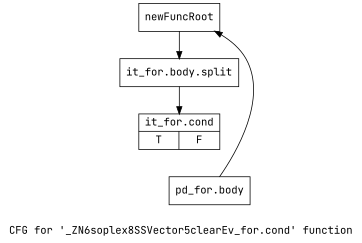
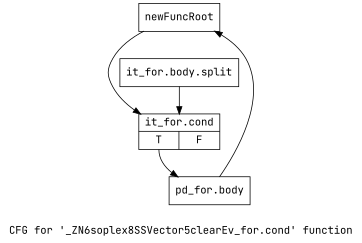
(179, 41) -> (109, 68)
none -> (163, 163)
